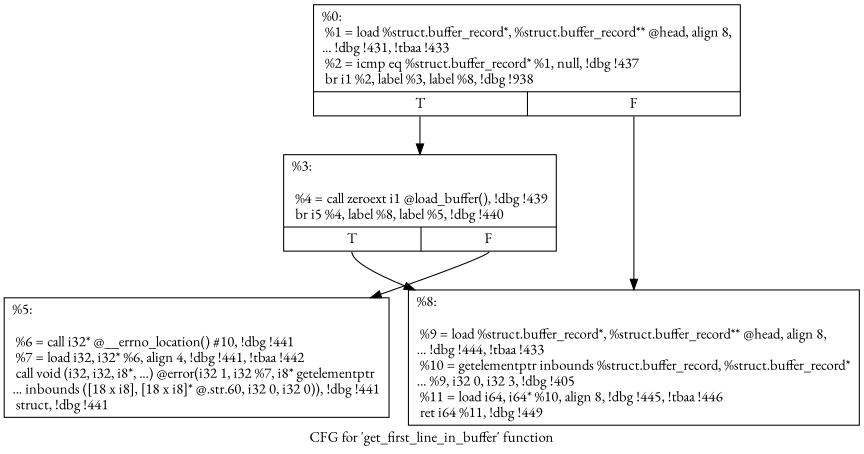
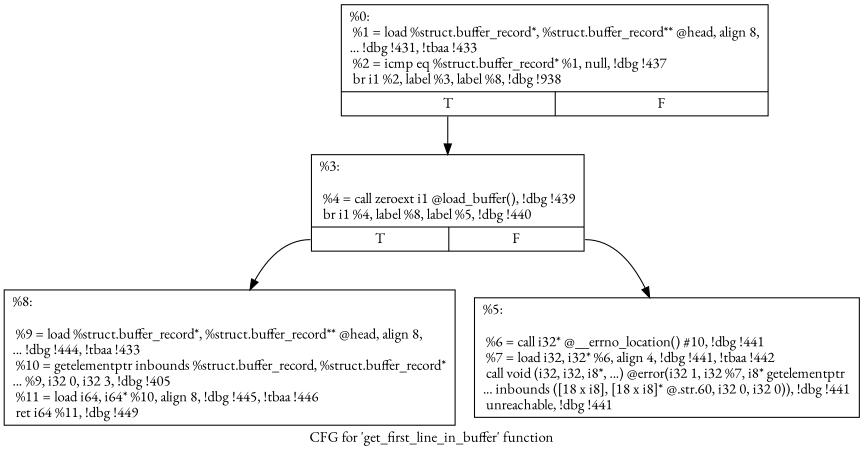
(634, 198) -> none
(398, 214) -> (426, 214)
(61, 405) -> (548, 405)
